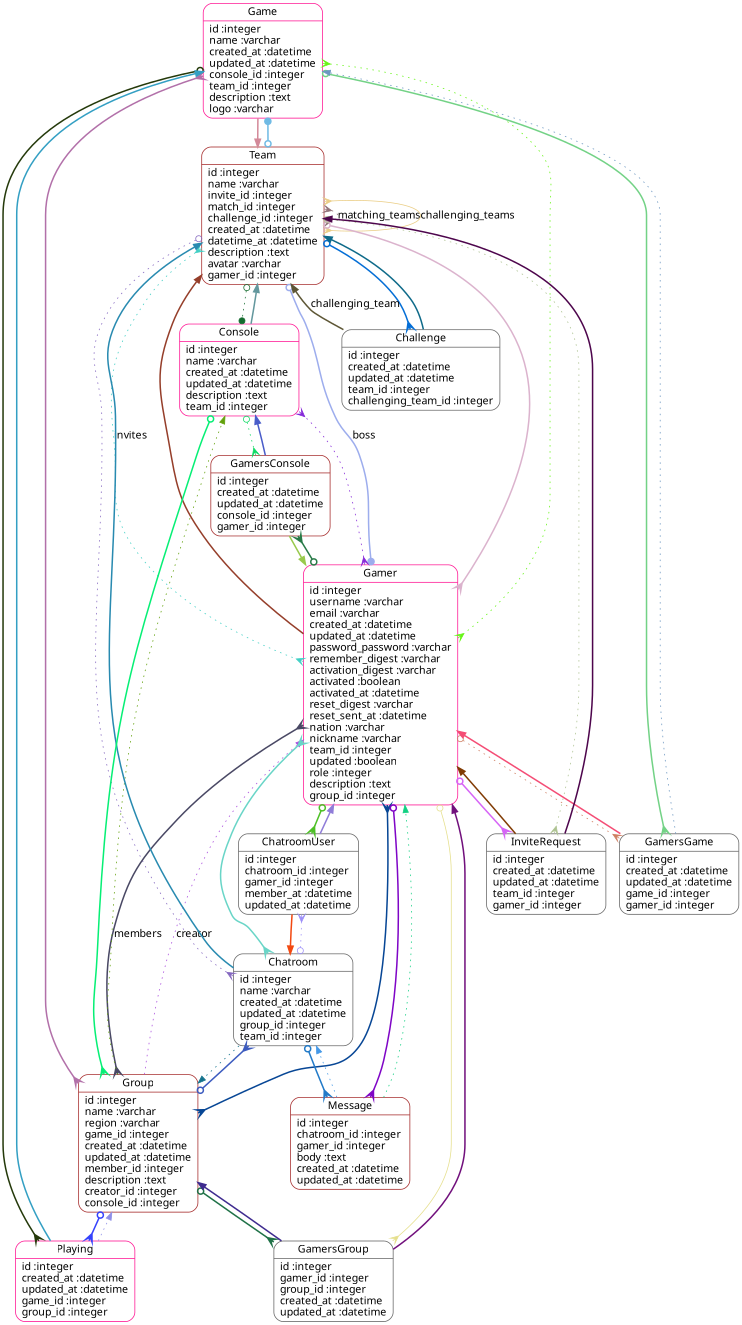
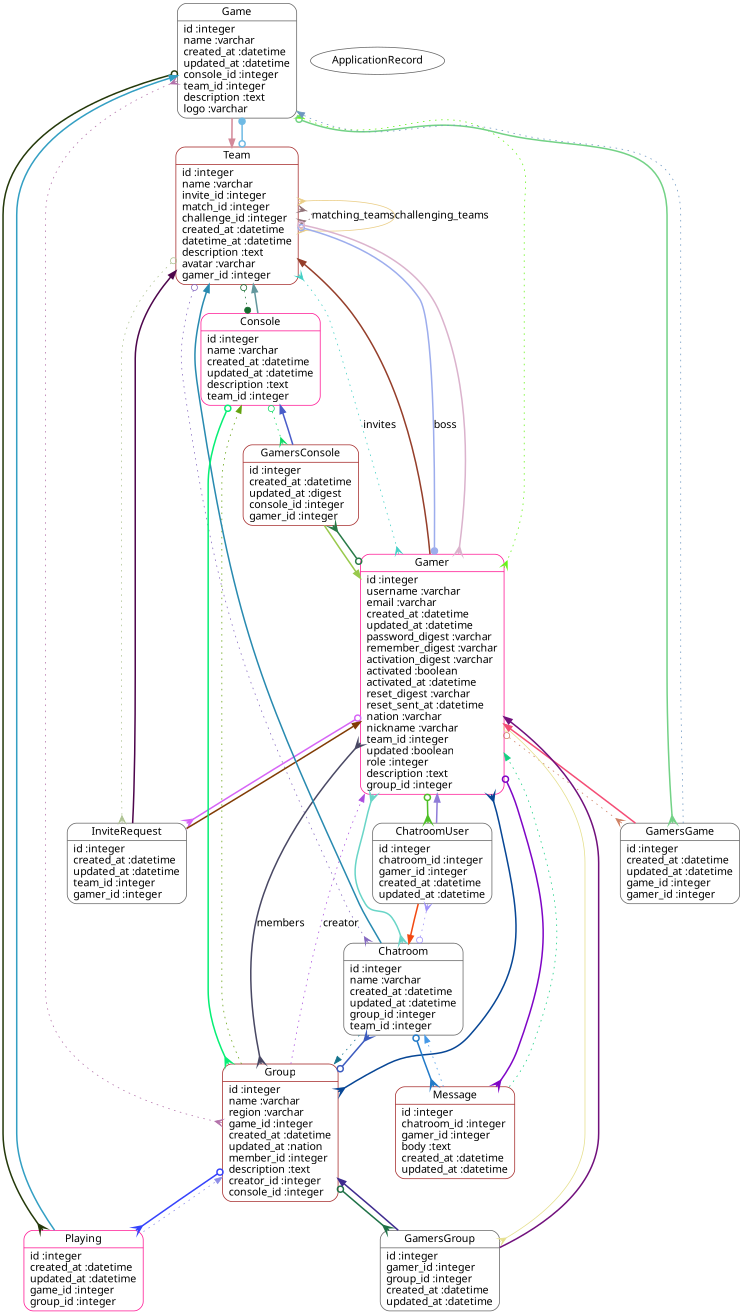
(263, 61) -> (237, 61)
none -> (378, 61)
(421, 370) -> none
(347, 481) -> none
(270, 504) -> (296, 493)
(46, 541) -> (46, 622)
(381, 648) -> (430, 637)
(299, 894) -> (430, 883)
(138, 1157) -> (276, 1147)
